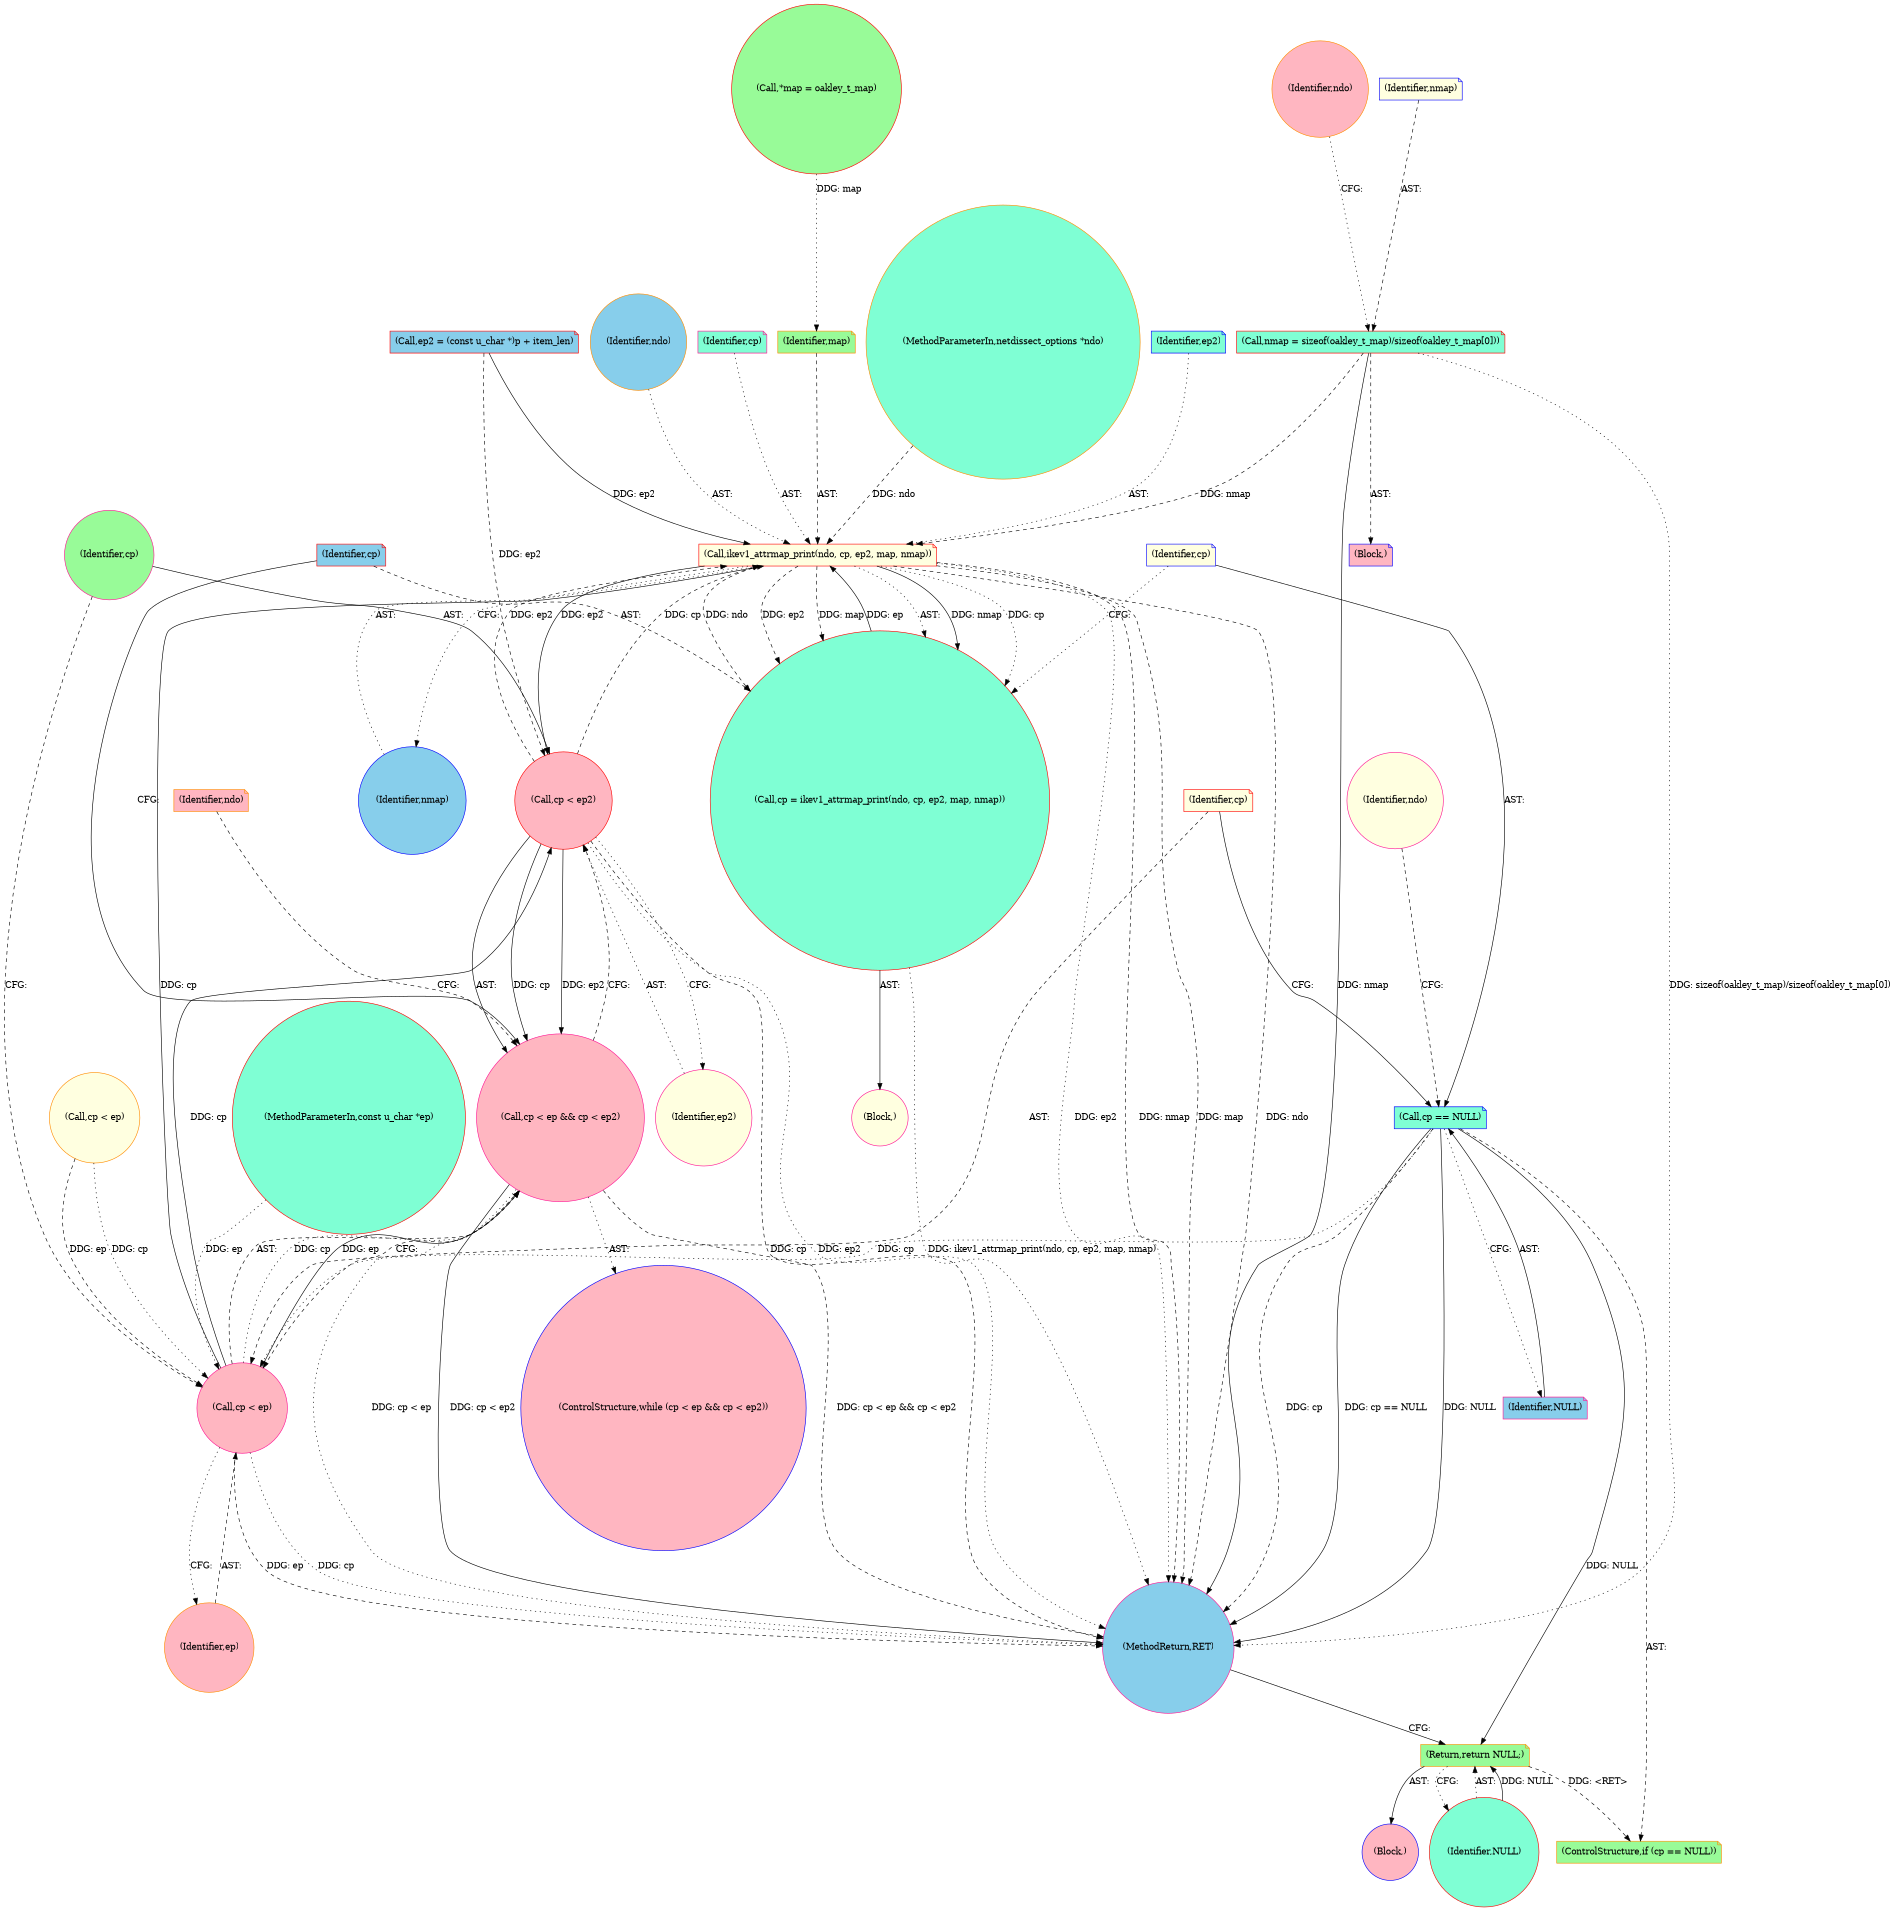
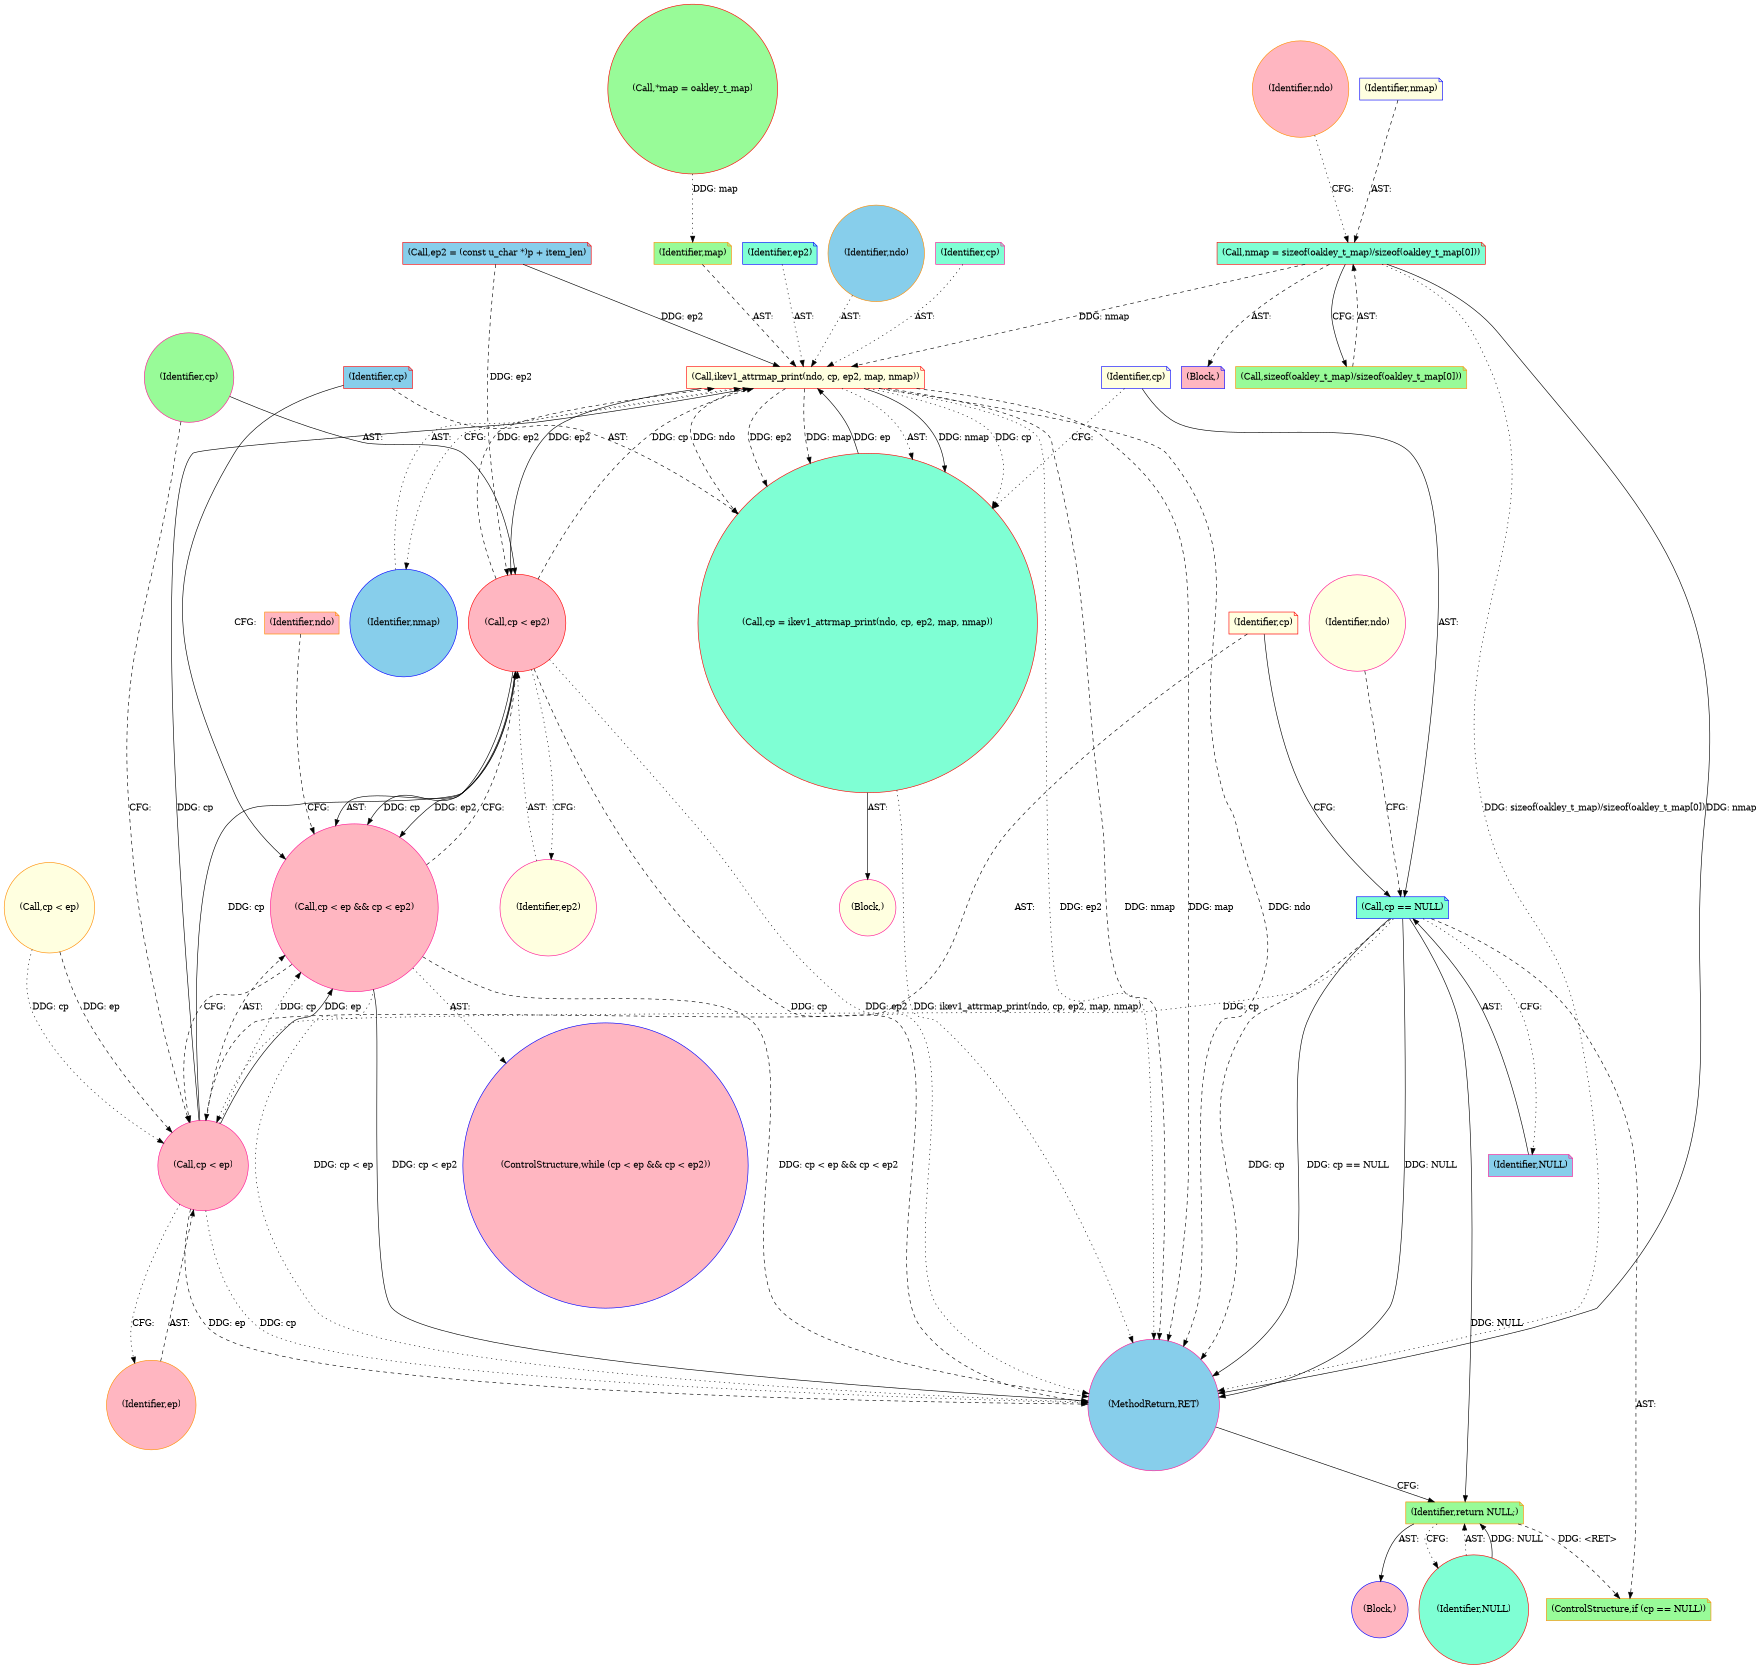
(1003, 342) -> none
none -> (1351, 378)
(349, 1118) -> none
(1475, 1755) -> (1465, 1513)
